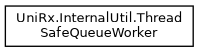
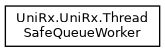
(99, 26) -> (83, 26)
